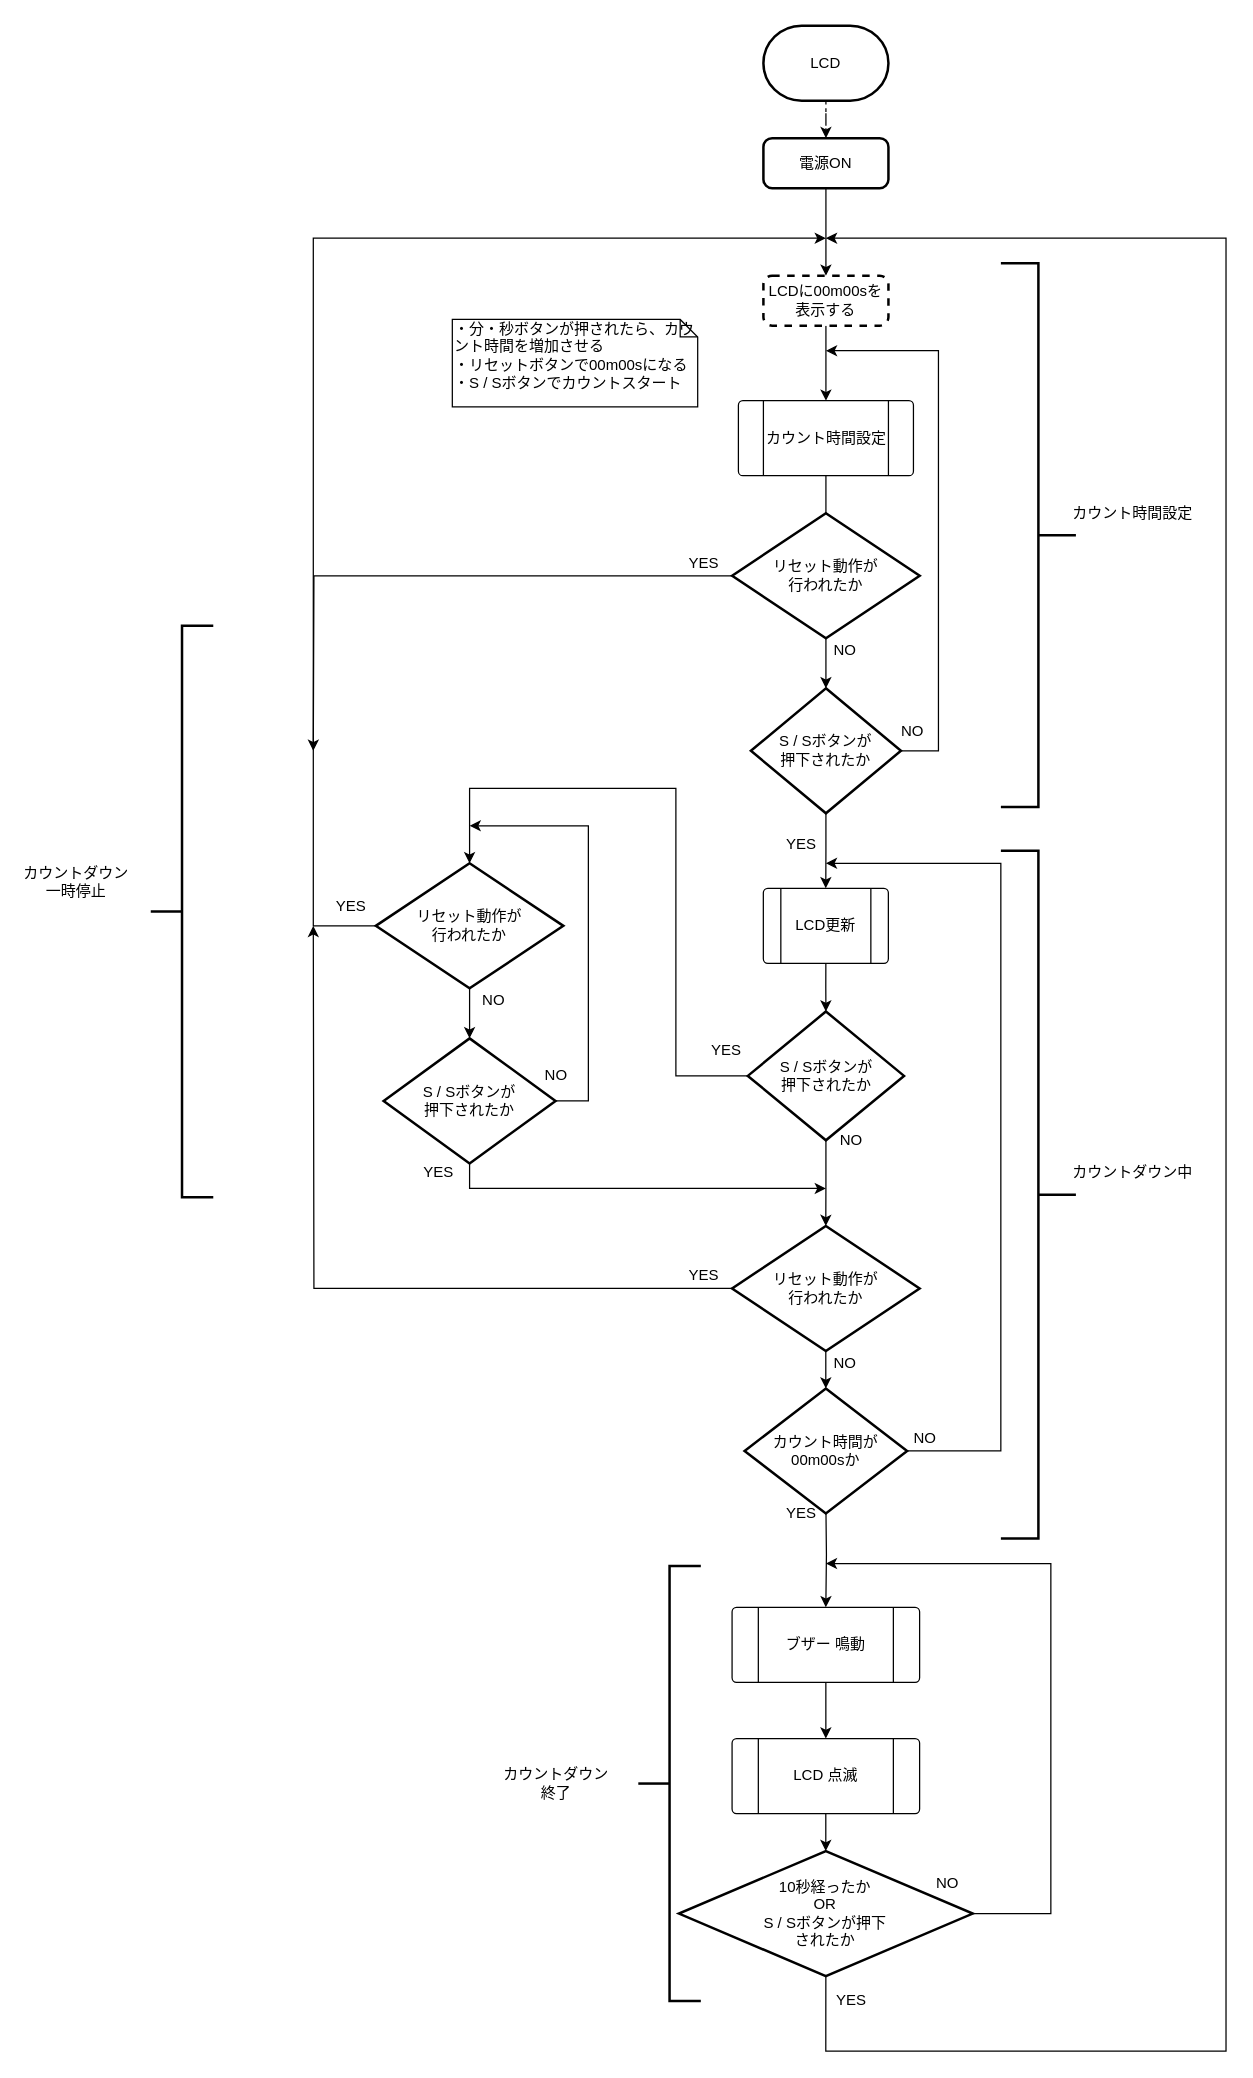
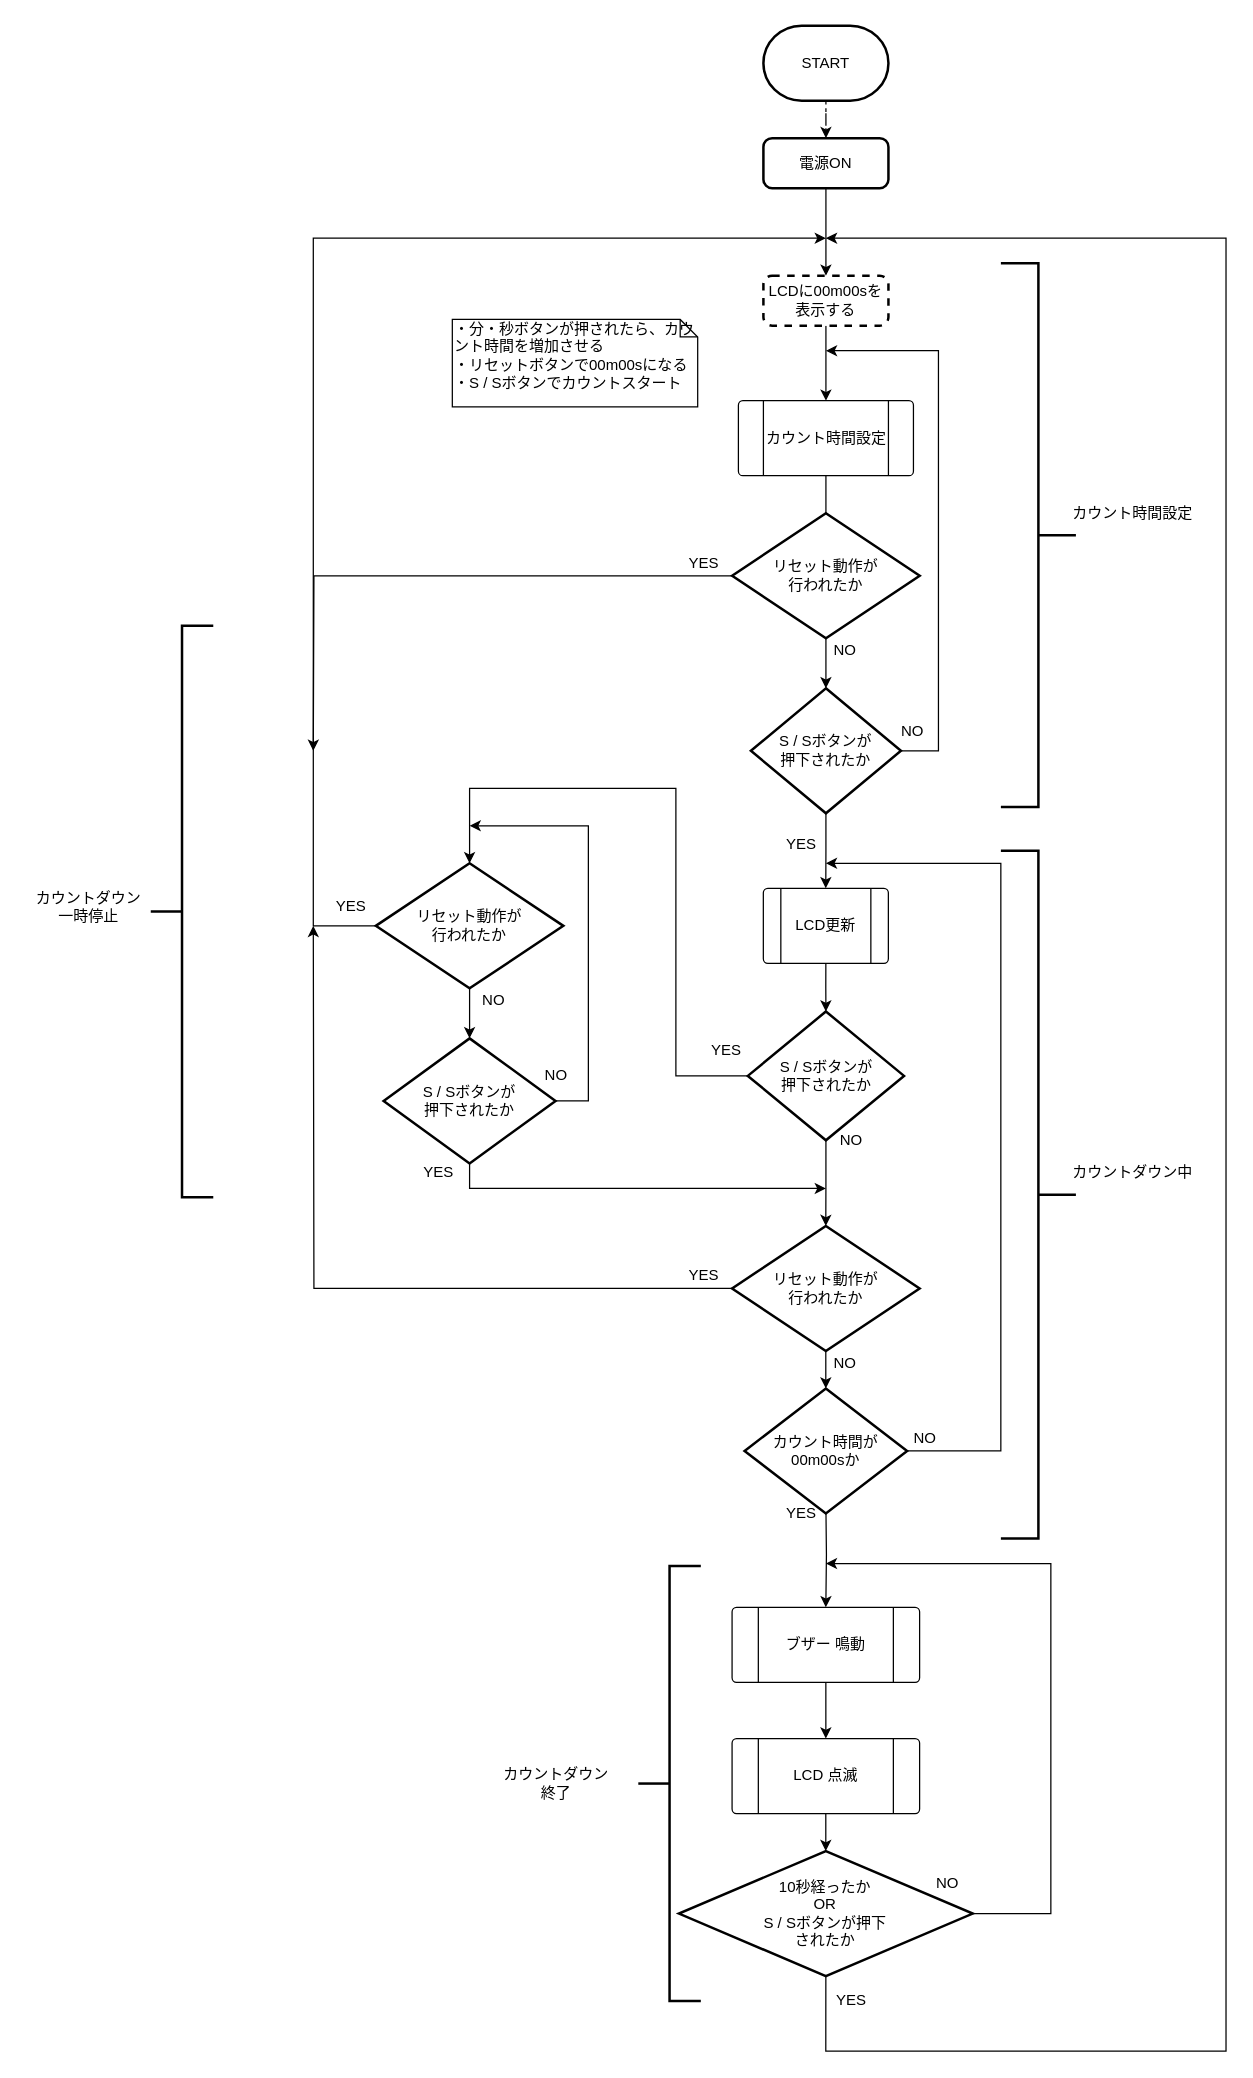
(826, 63) -> (826, 63)
(76, 882) -> (88, 907)
